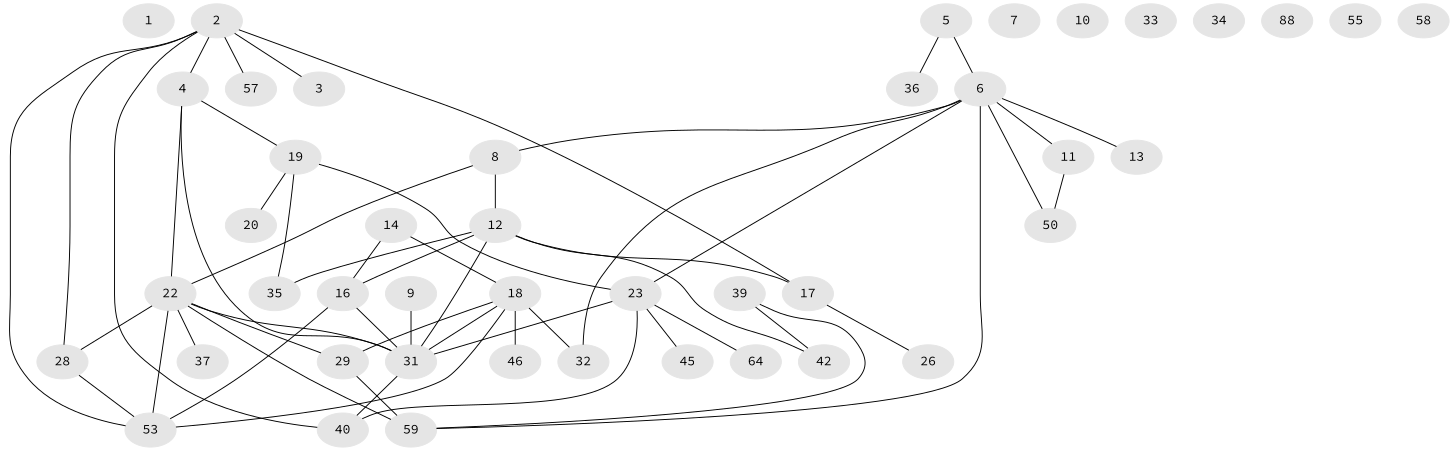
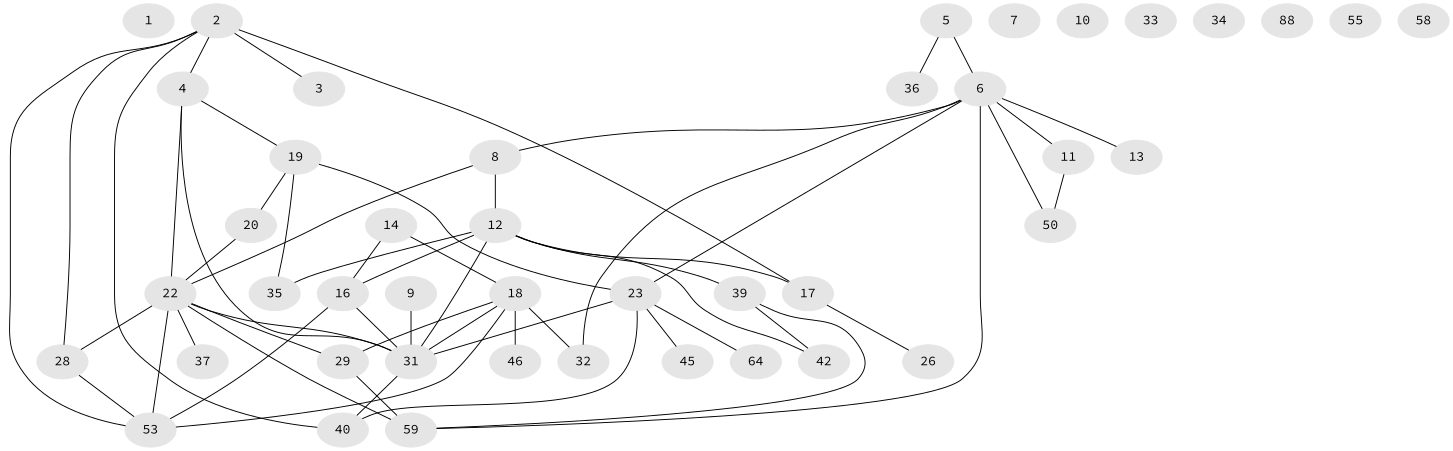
(251, 89) -> none
none -> (212, 259)
none -> (664, 267)
